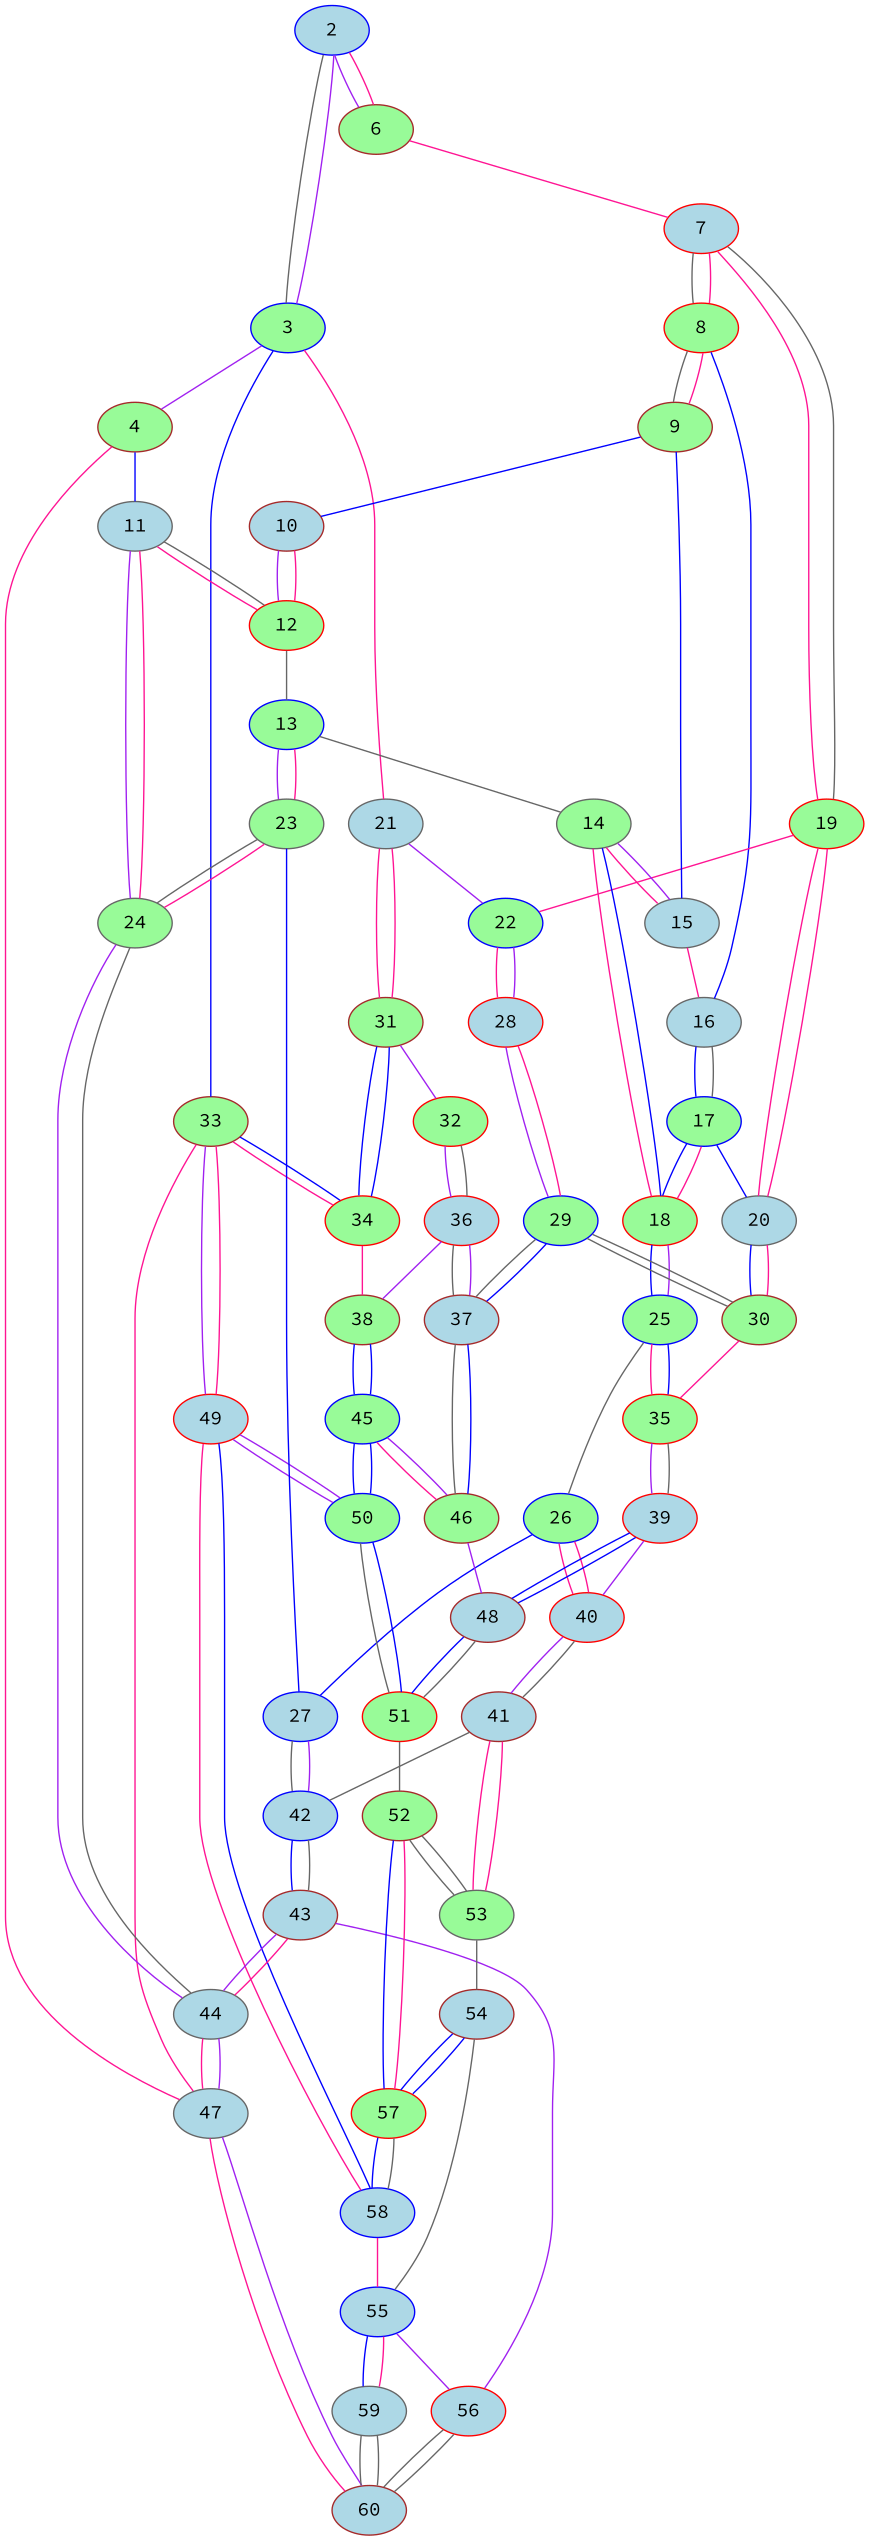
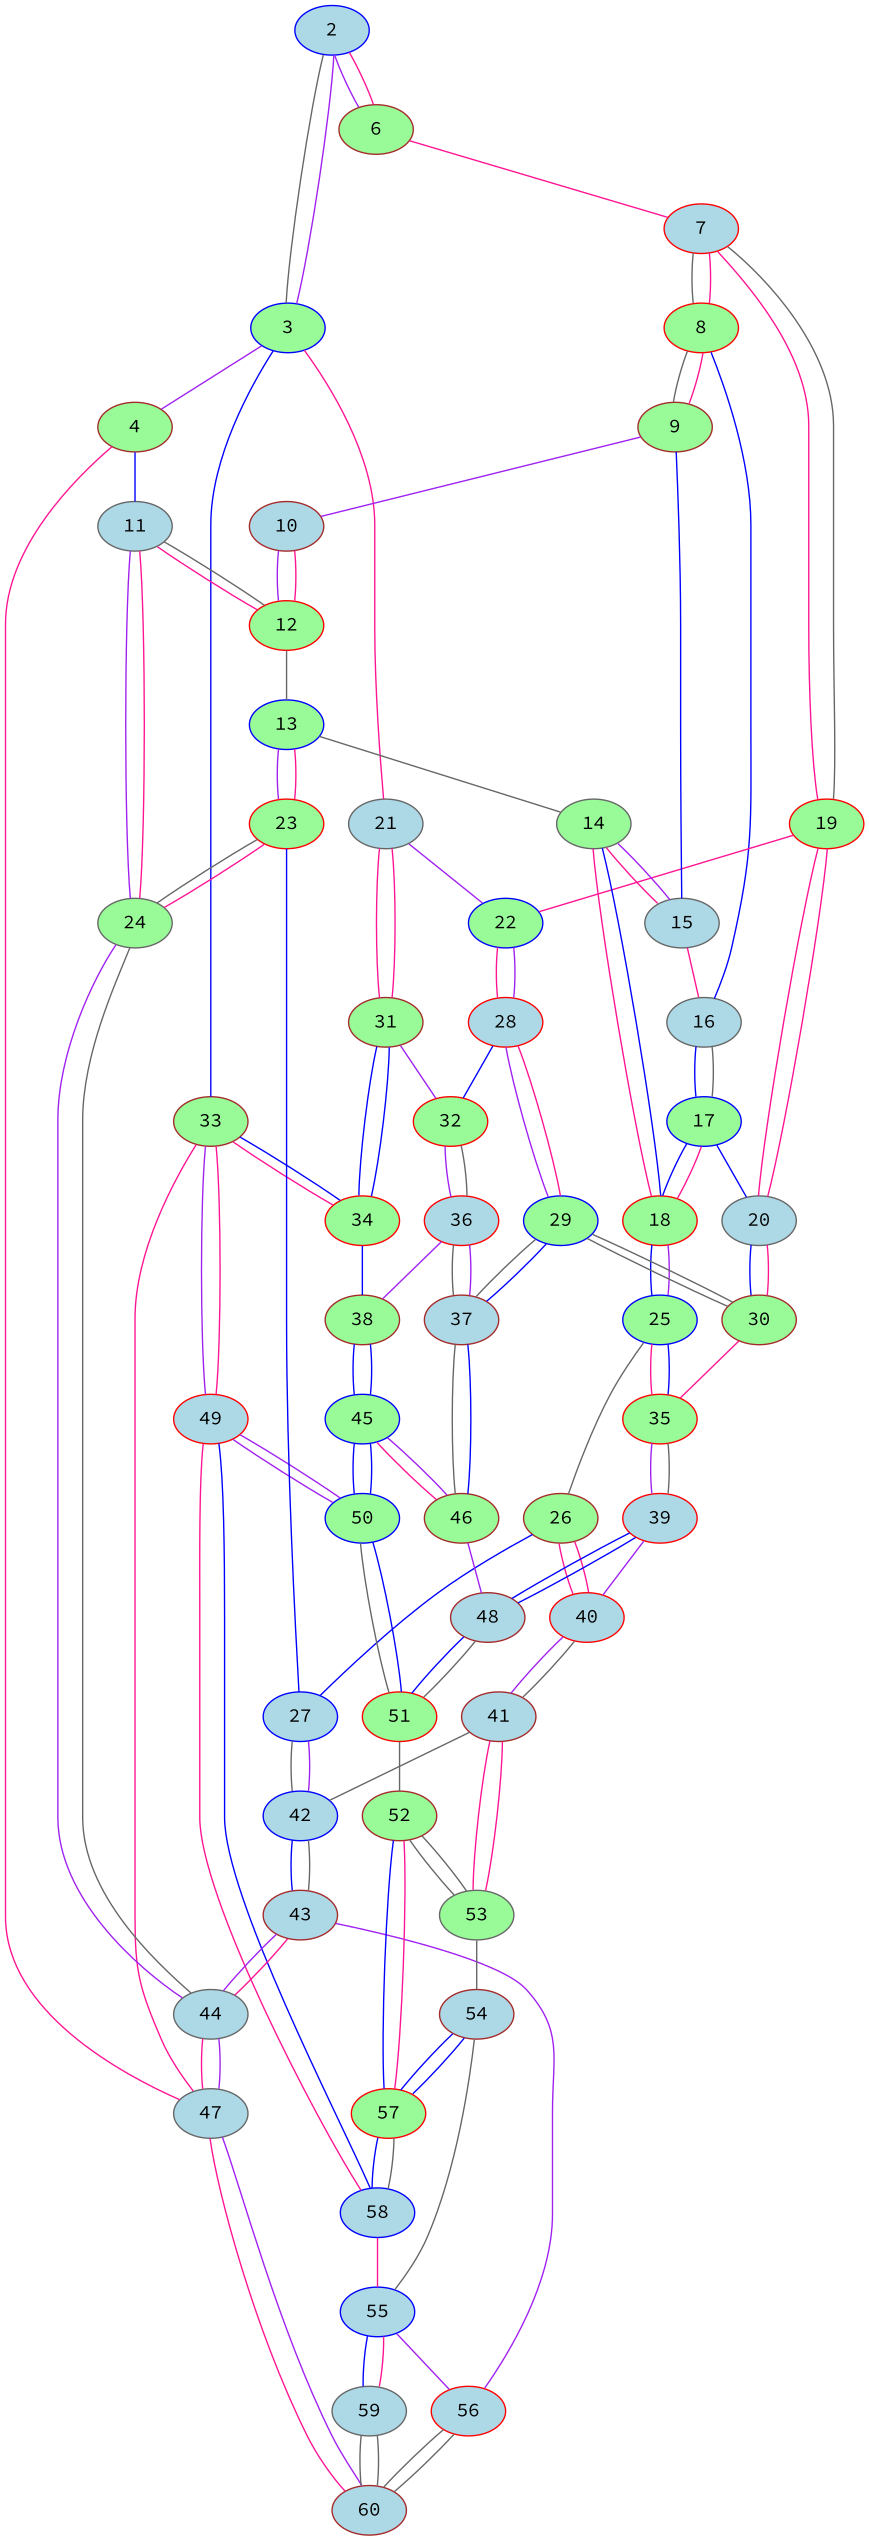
(481, 477) -> (481, 477)
(287, 824) -> (287, 824)
none -> (478, 1072)
(362, 1270) -> (362, 1270)
(561, 1518) -> (561, 1518)
